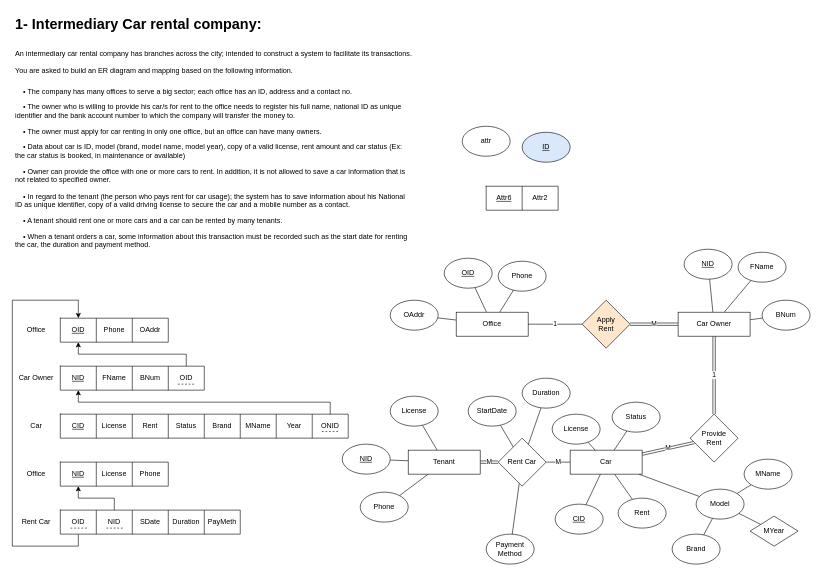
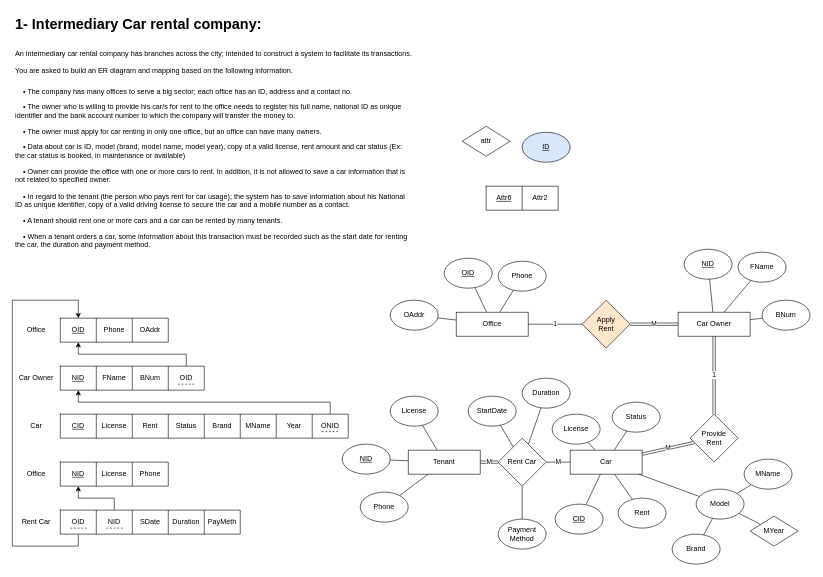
(486, 141) -> (486, 141)
(510, 549) -> (522, 534)
